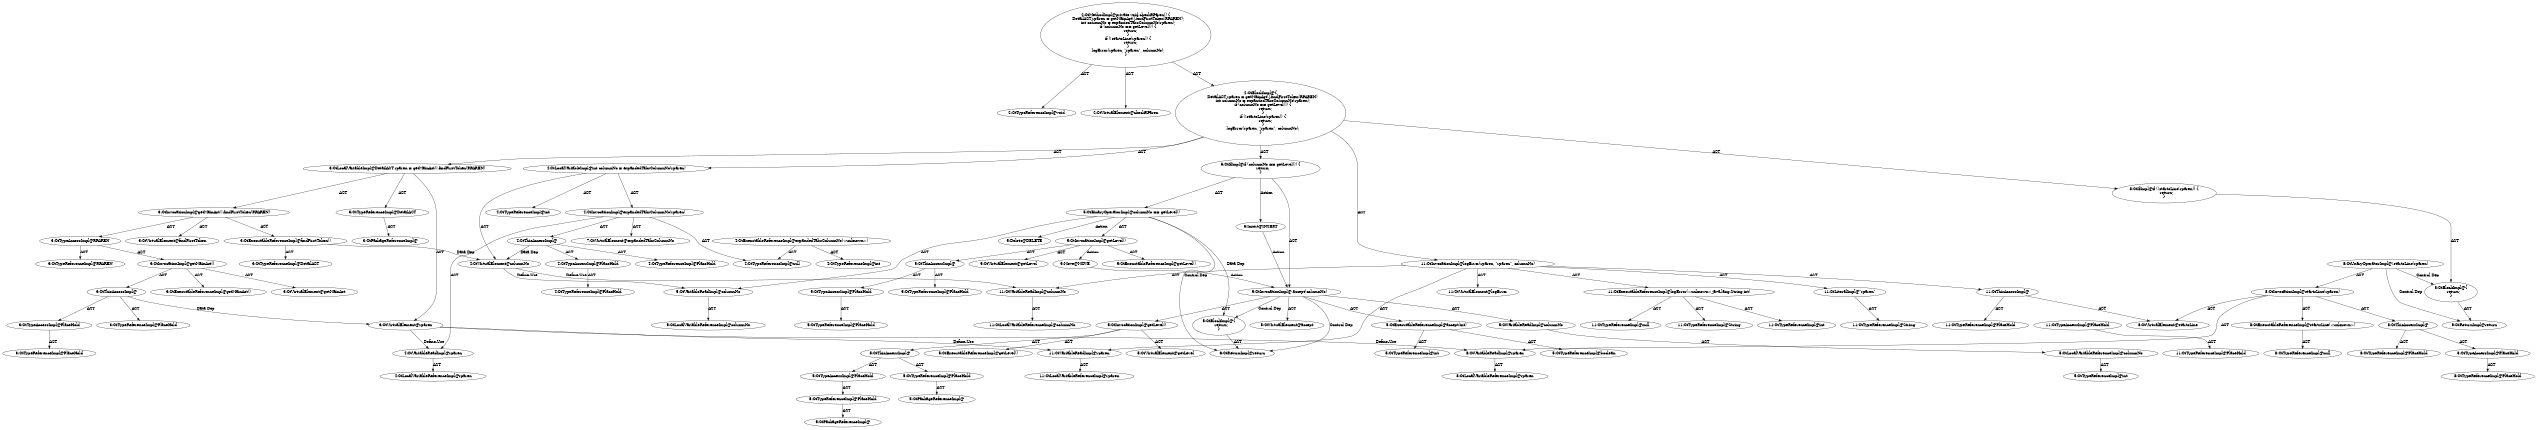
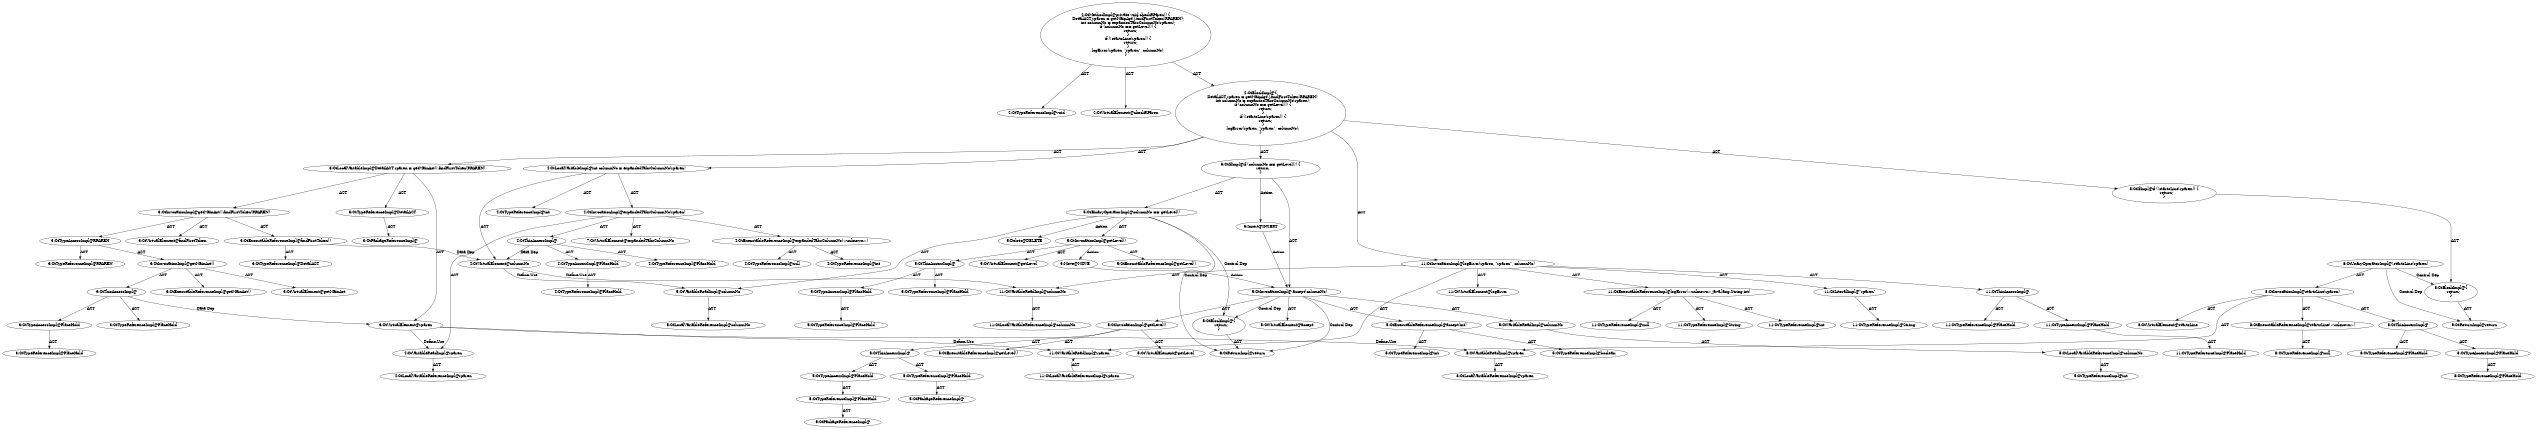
(696, 240) -> (722, 225)
(1236, 264) -> (1236, 264)
(2087, 308) -> (2041, 308)
(1080, 364) -> (1072, 366)
